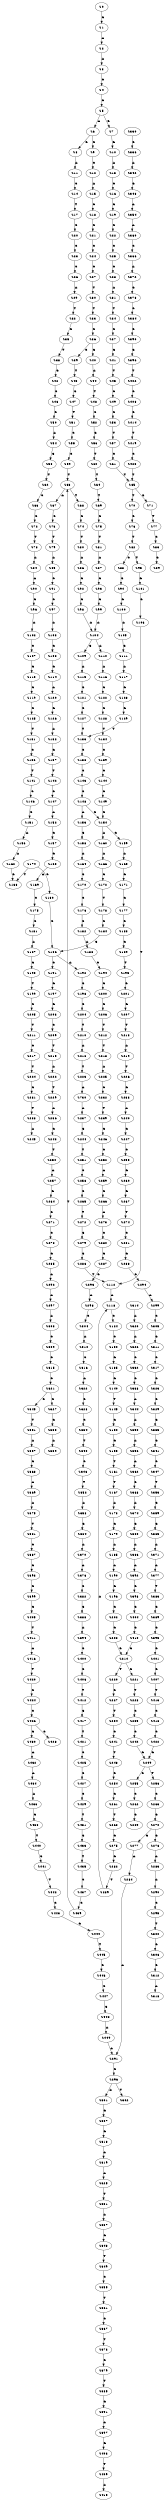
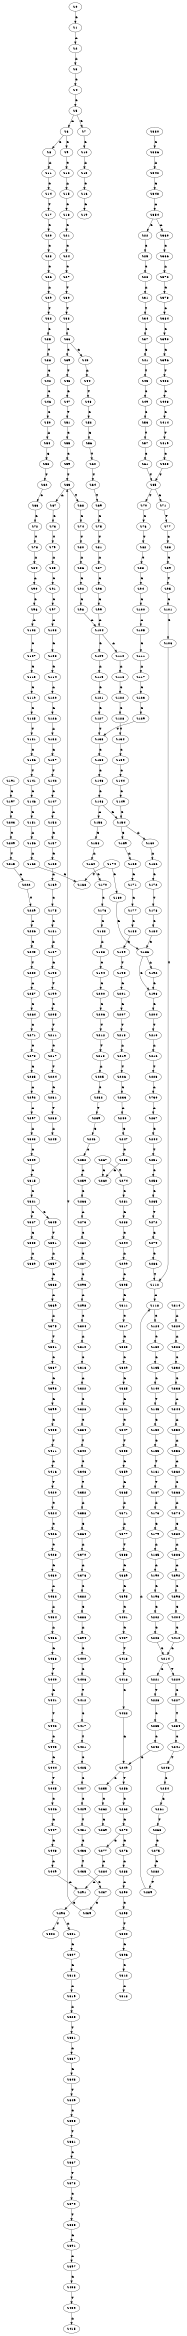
(113, 224) -> (150, 224)
(135, 557) -> (168, 577)
(52, 961) -> (140, 973)
(126, 1190) -> (103, 1169)
(32, 1730) -> (52, 1564)
